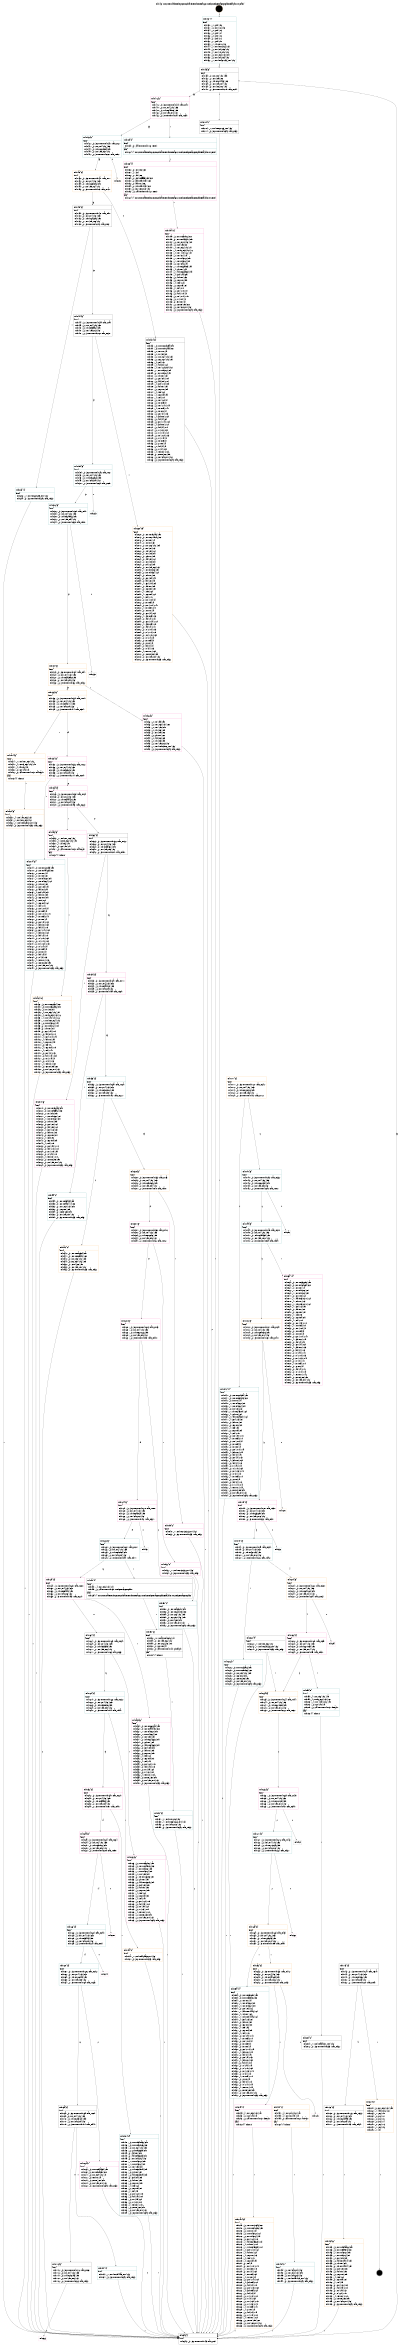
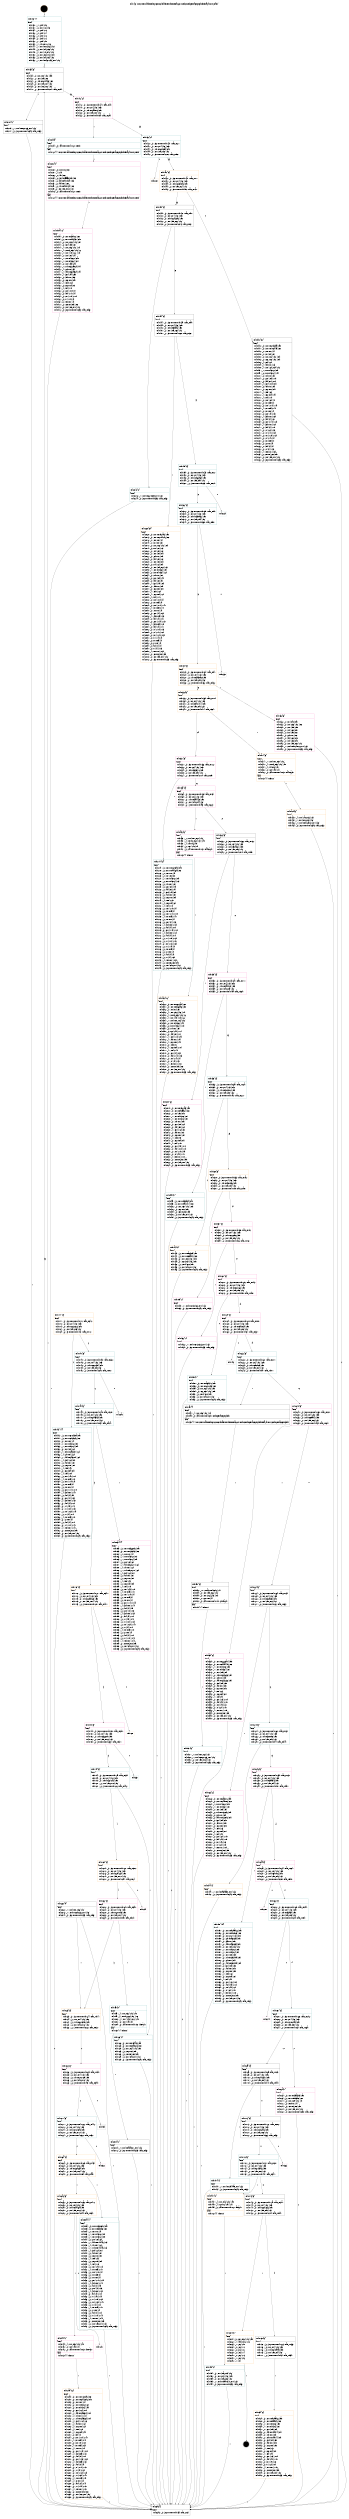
none -> (258, 2166)
